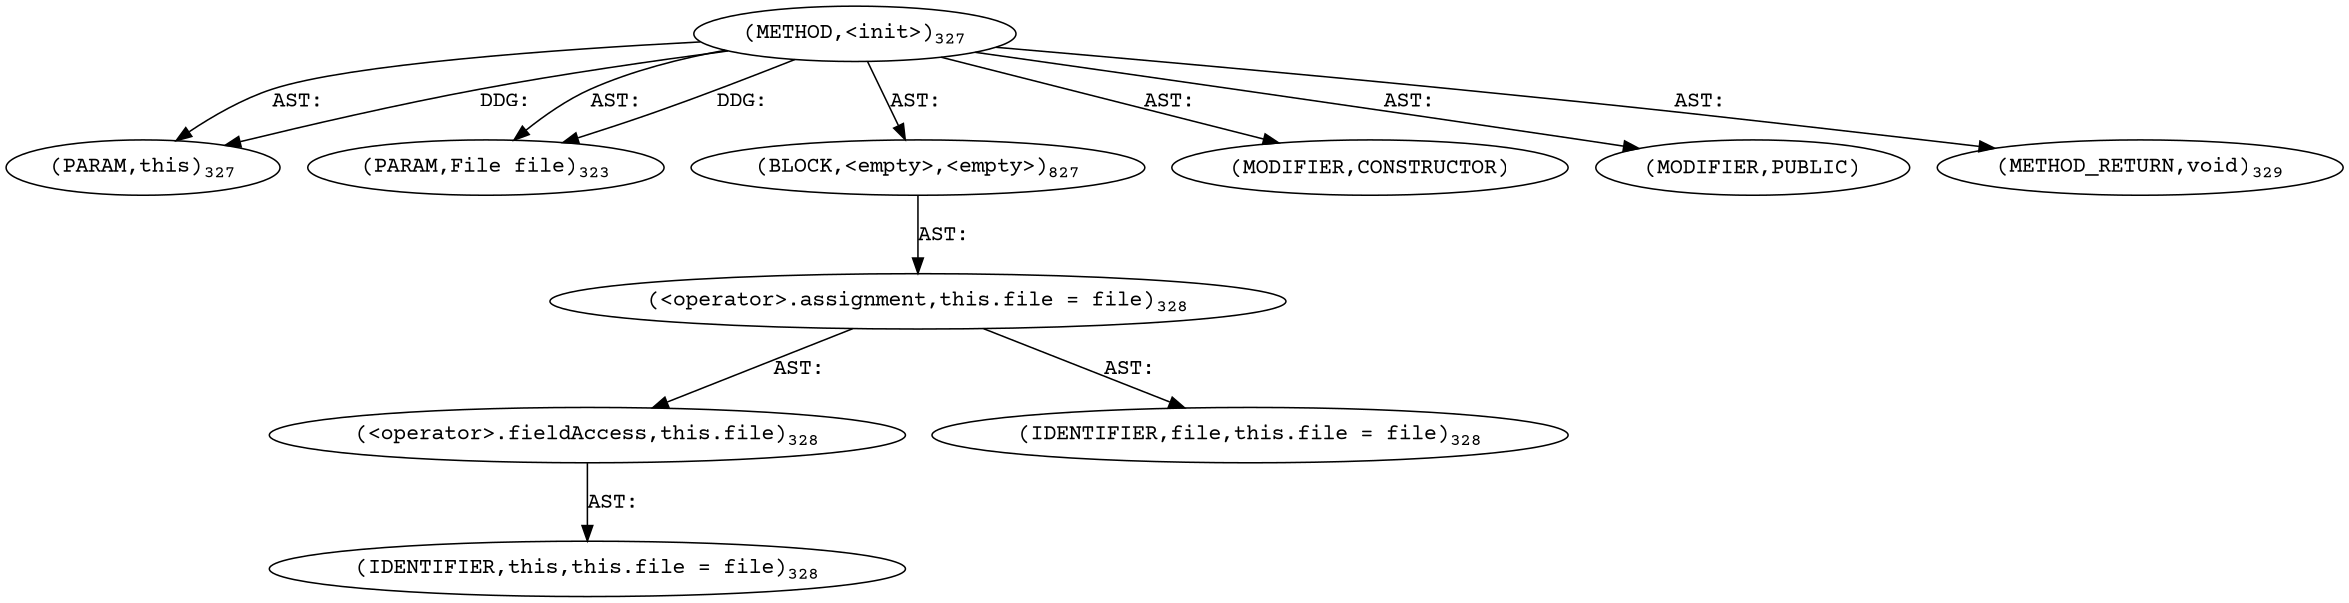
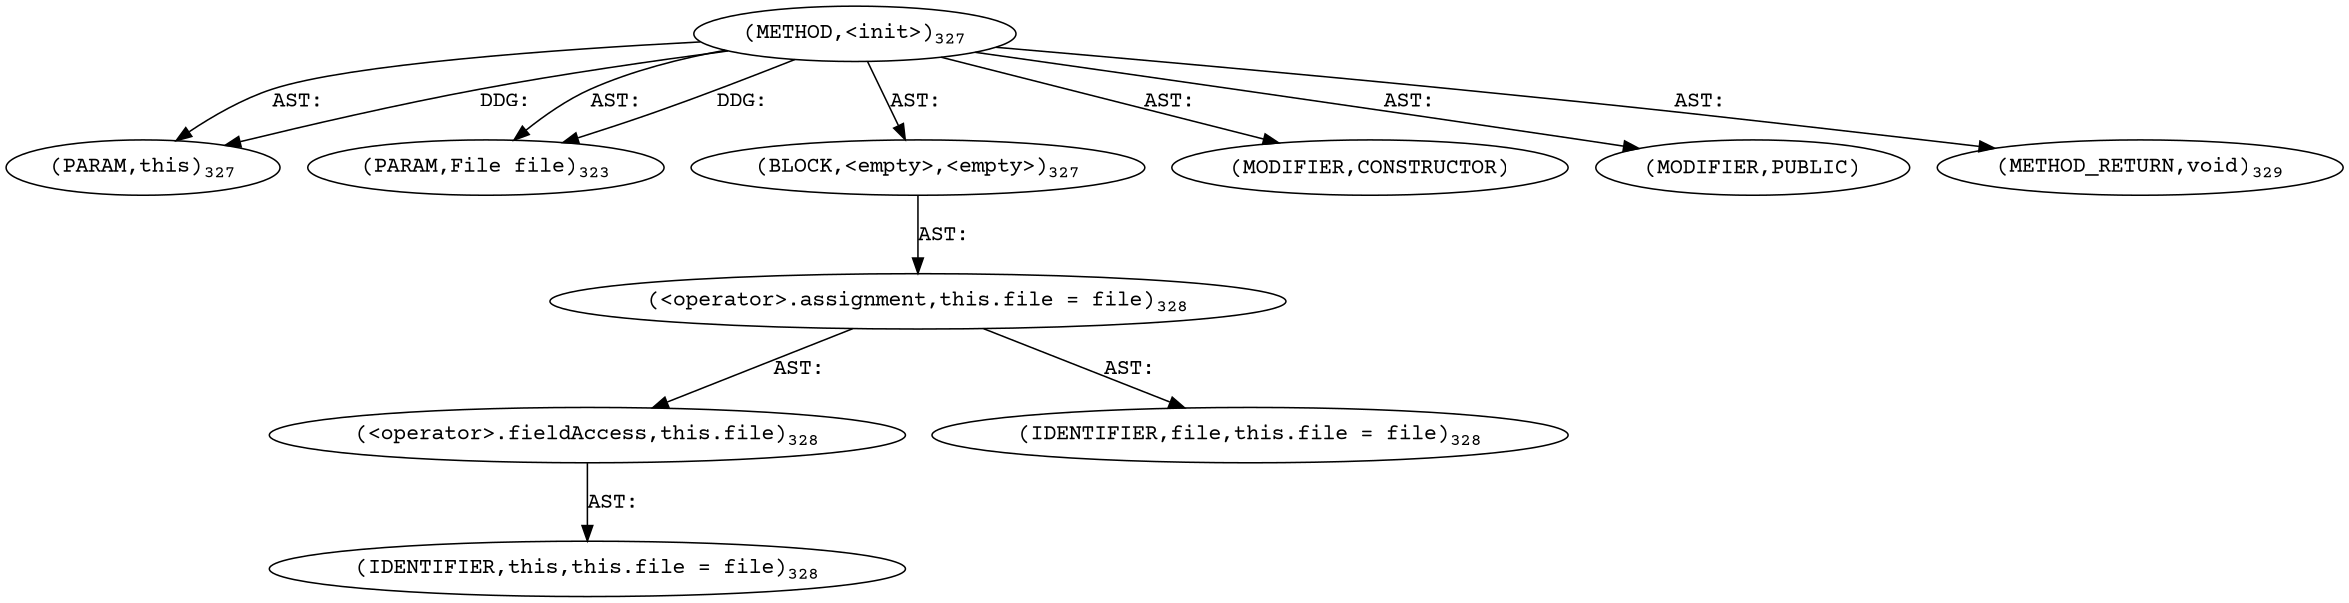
(1064, 165) -> (1064, 165)
